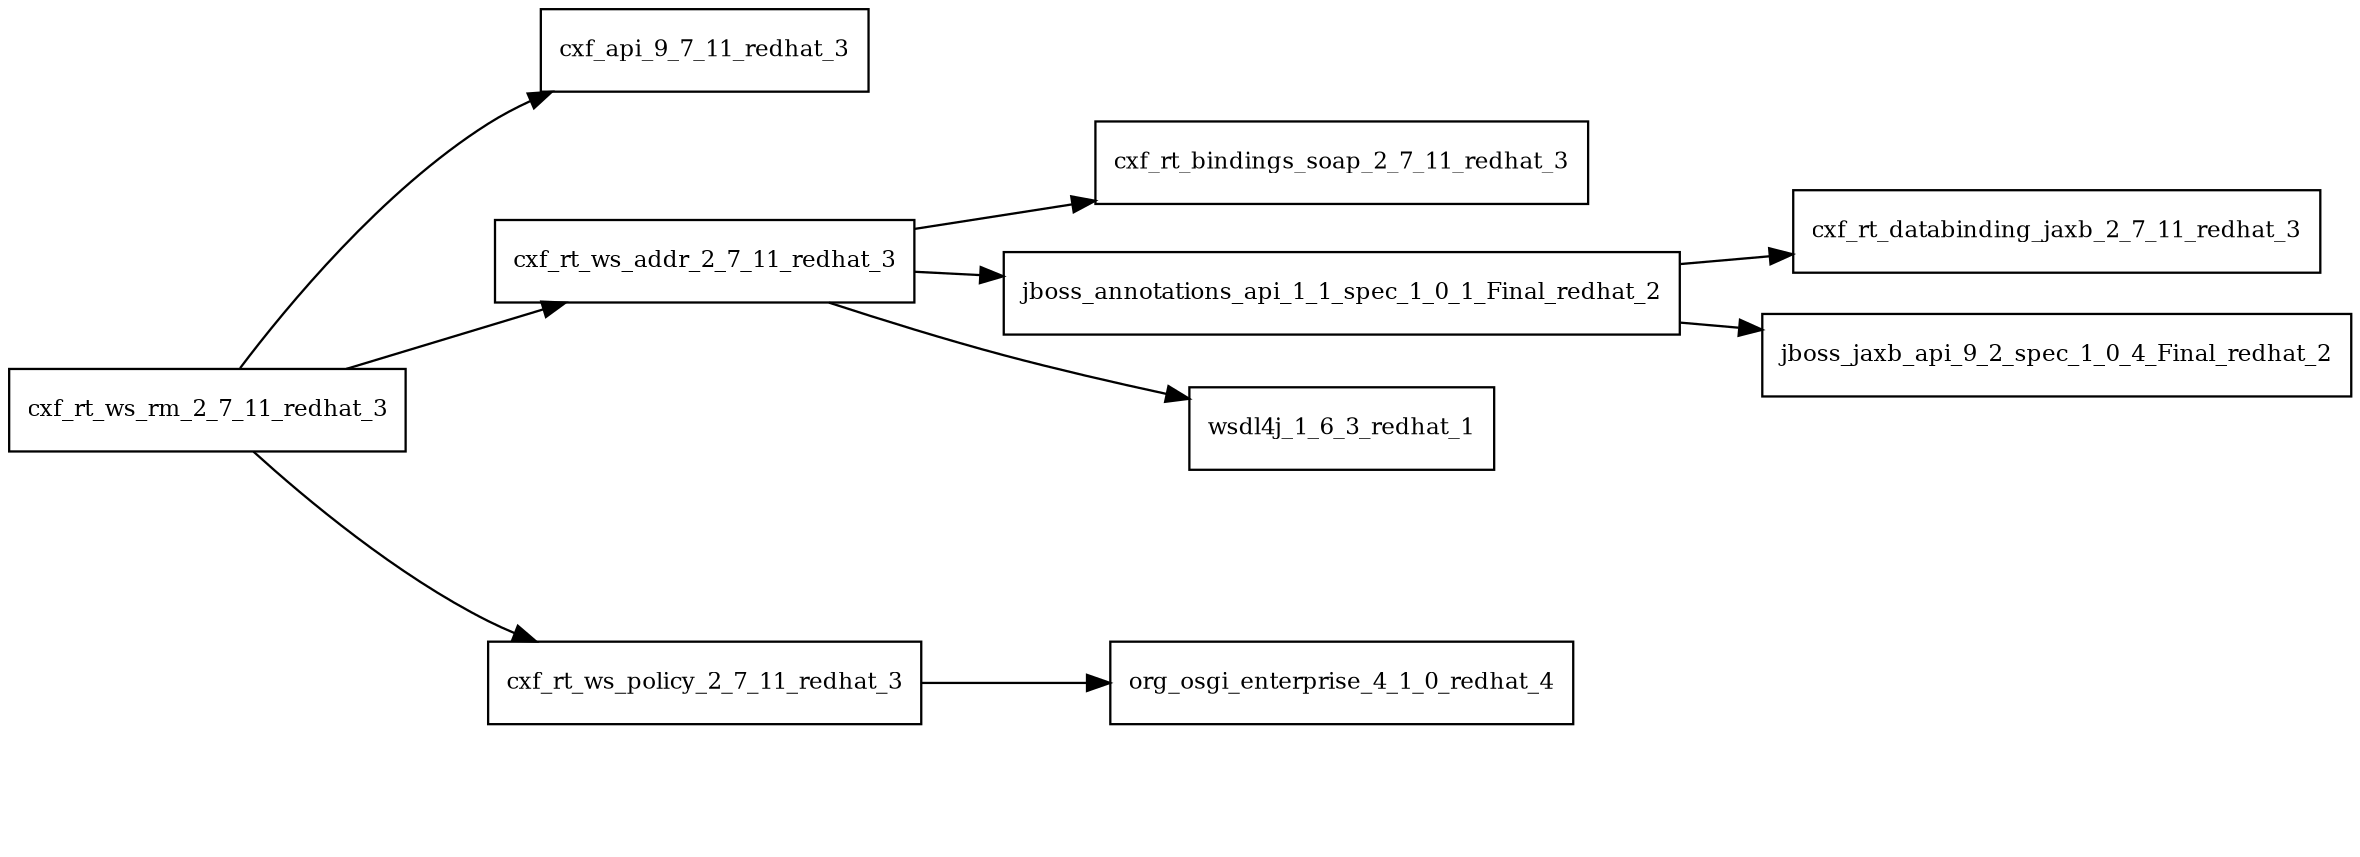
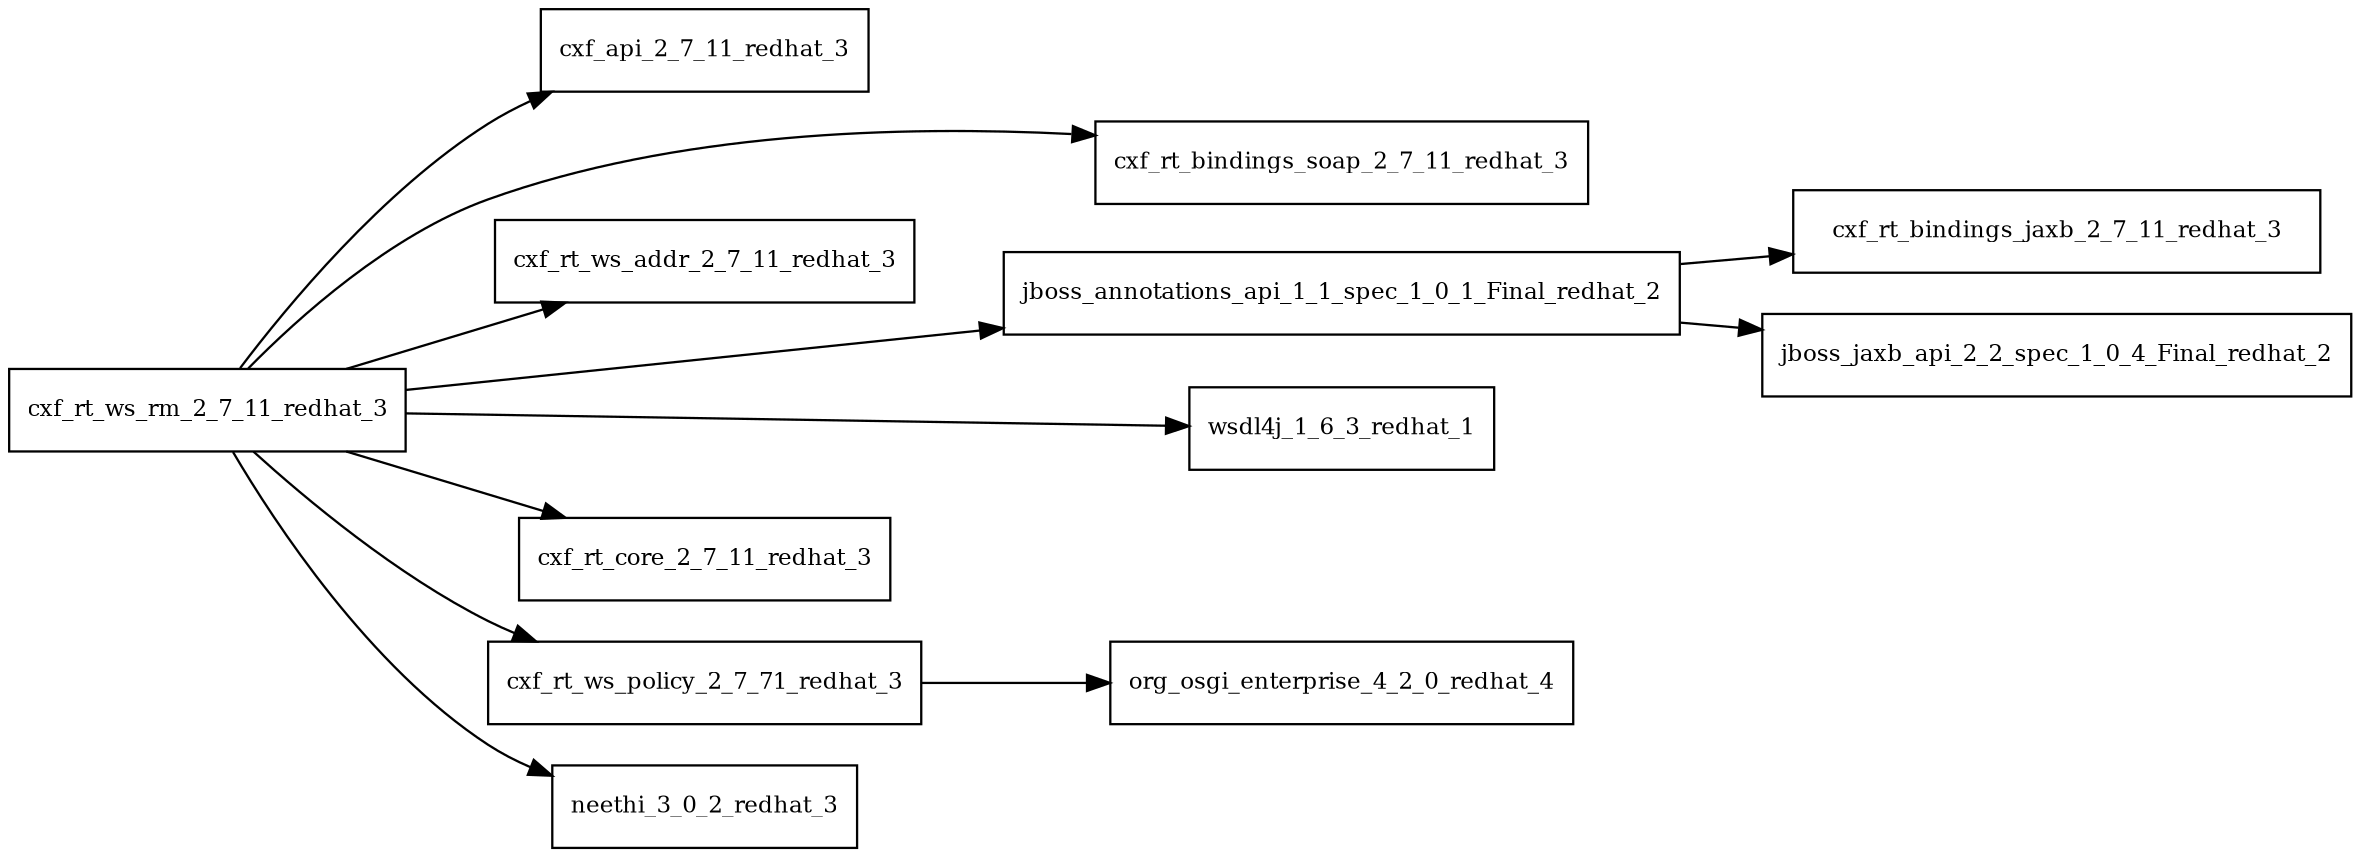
(705, 50) -> (705, 50)
(993, 217) -> (630, 160)
(2057, 231) -> (2057, 231)
(948, 273) -> (693, 360)
(996, 353) -> (786, 420)
(2057, 355) -> (2057, 355)
none -> (705, 559)
(705, 683) -> (705, 683)
(1342, 683) -> (1342, 683)
none -> (705, 807)
